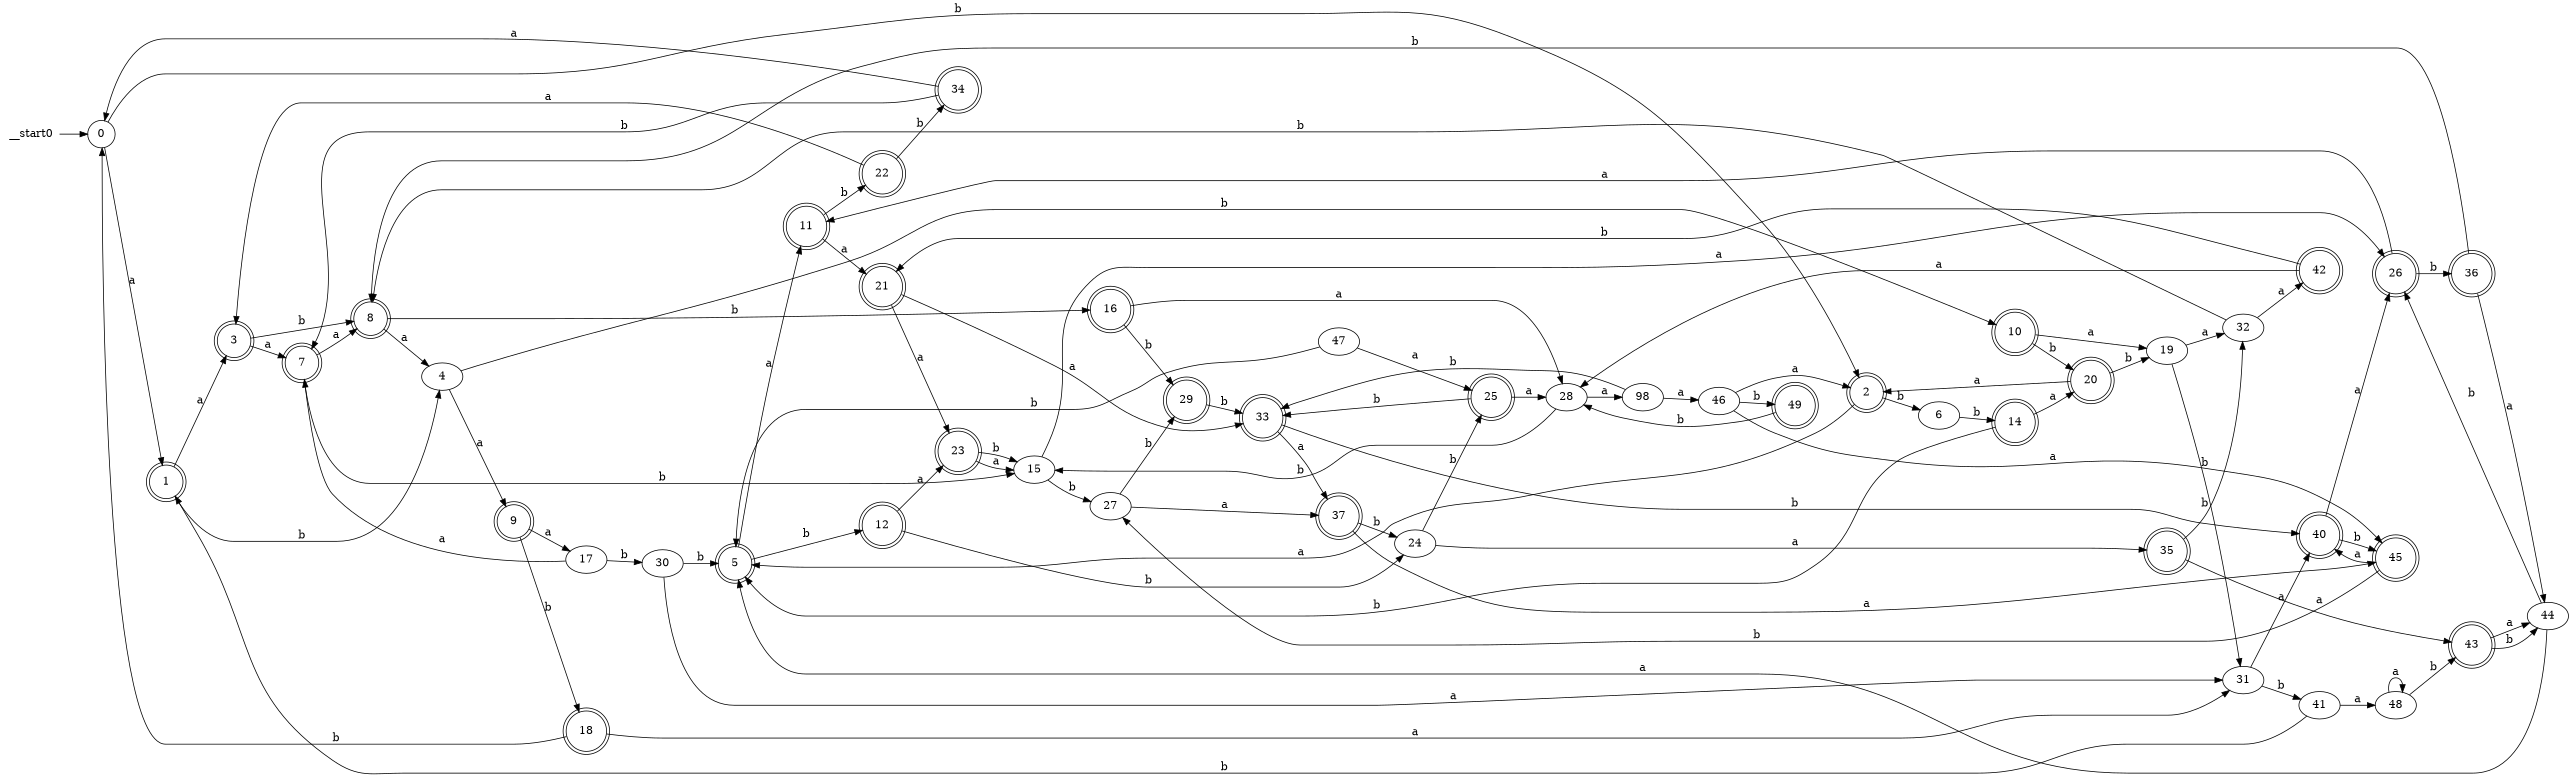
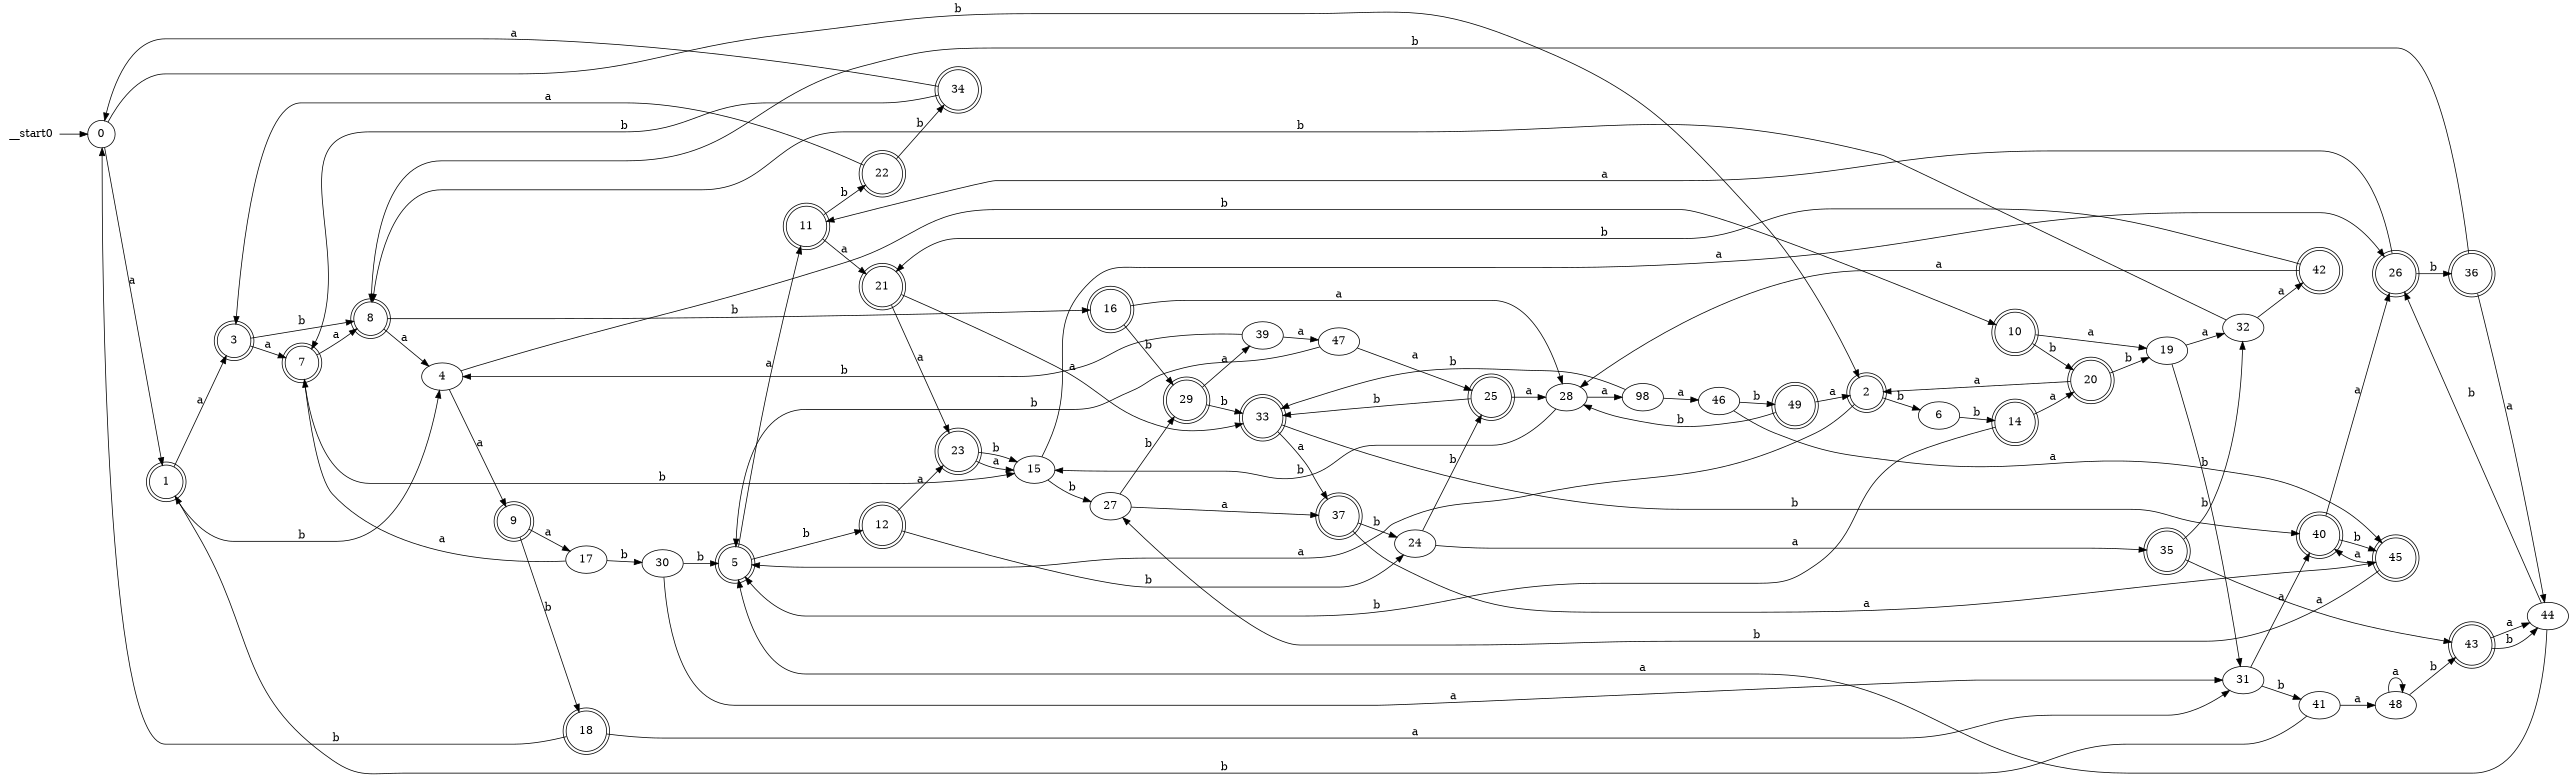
none -> (1263, 335)
(1788, 376) -> (1829, 399)
